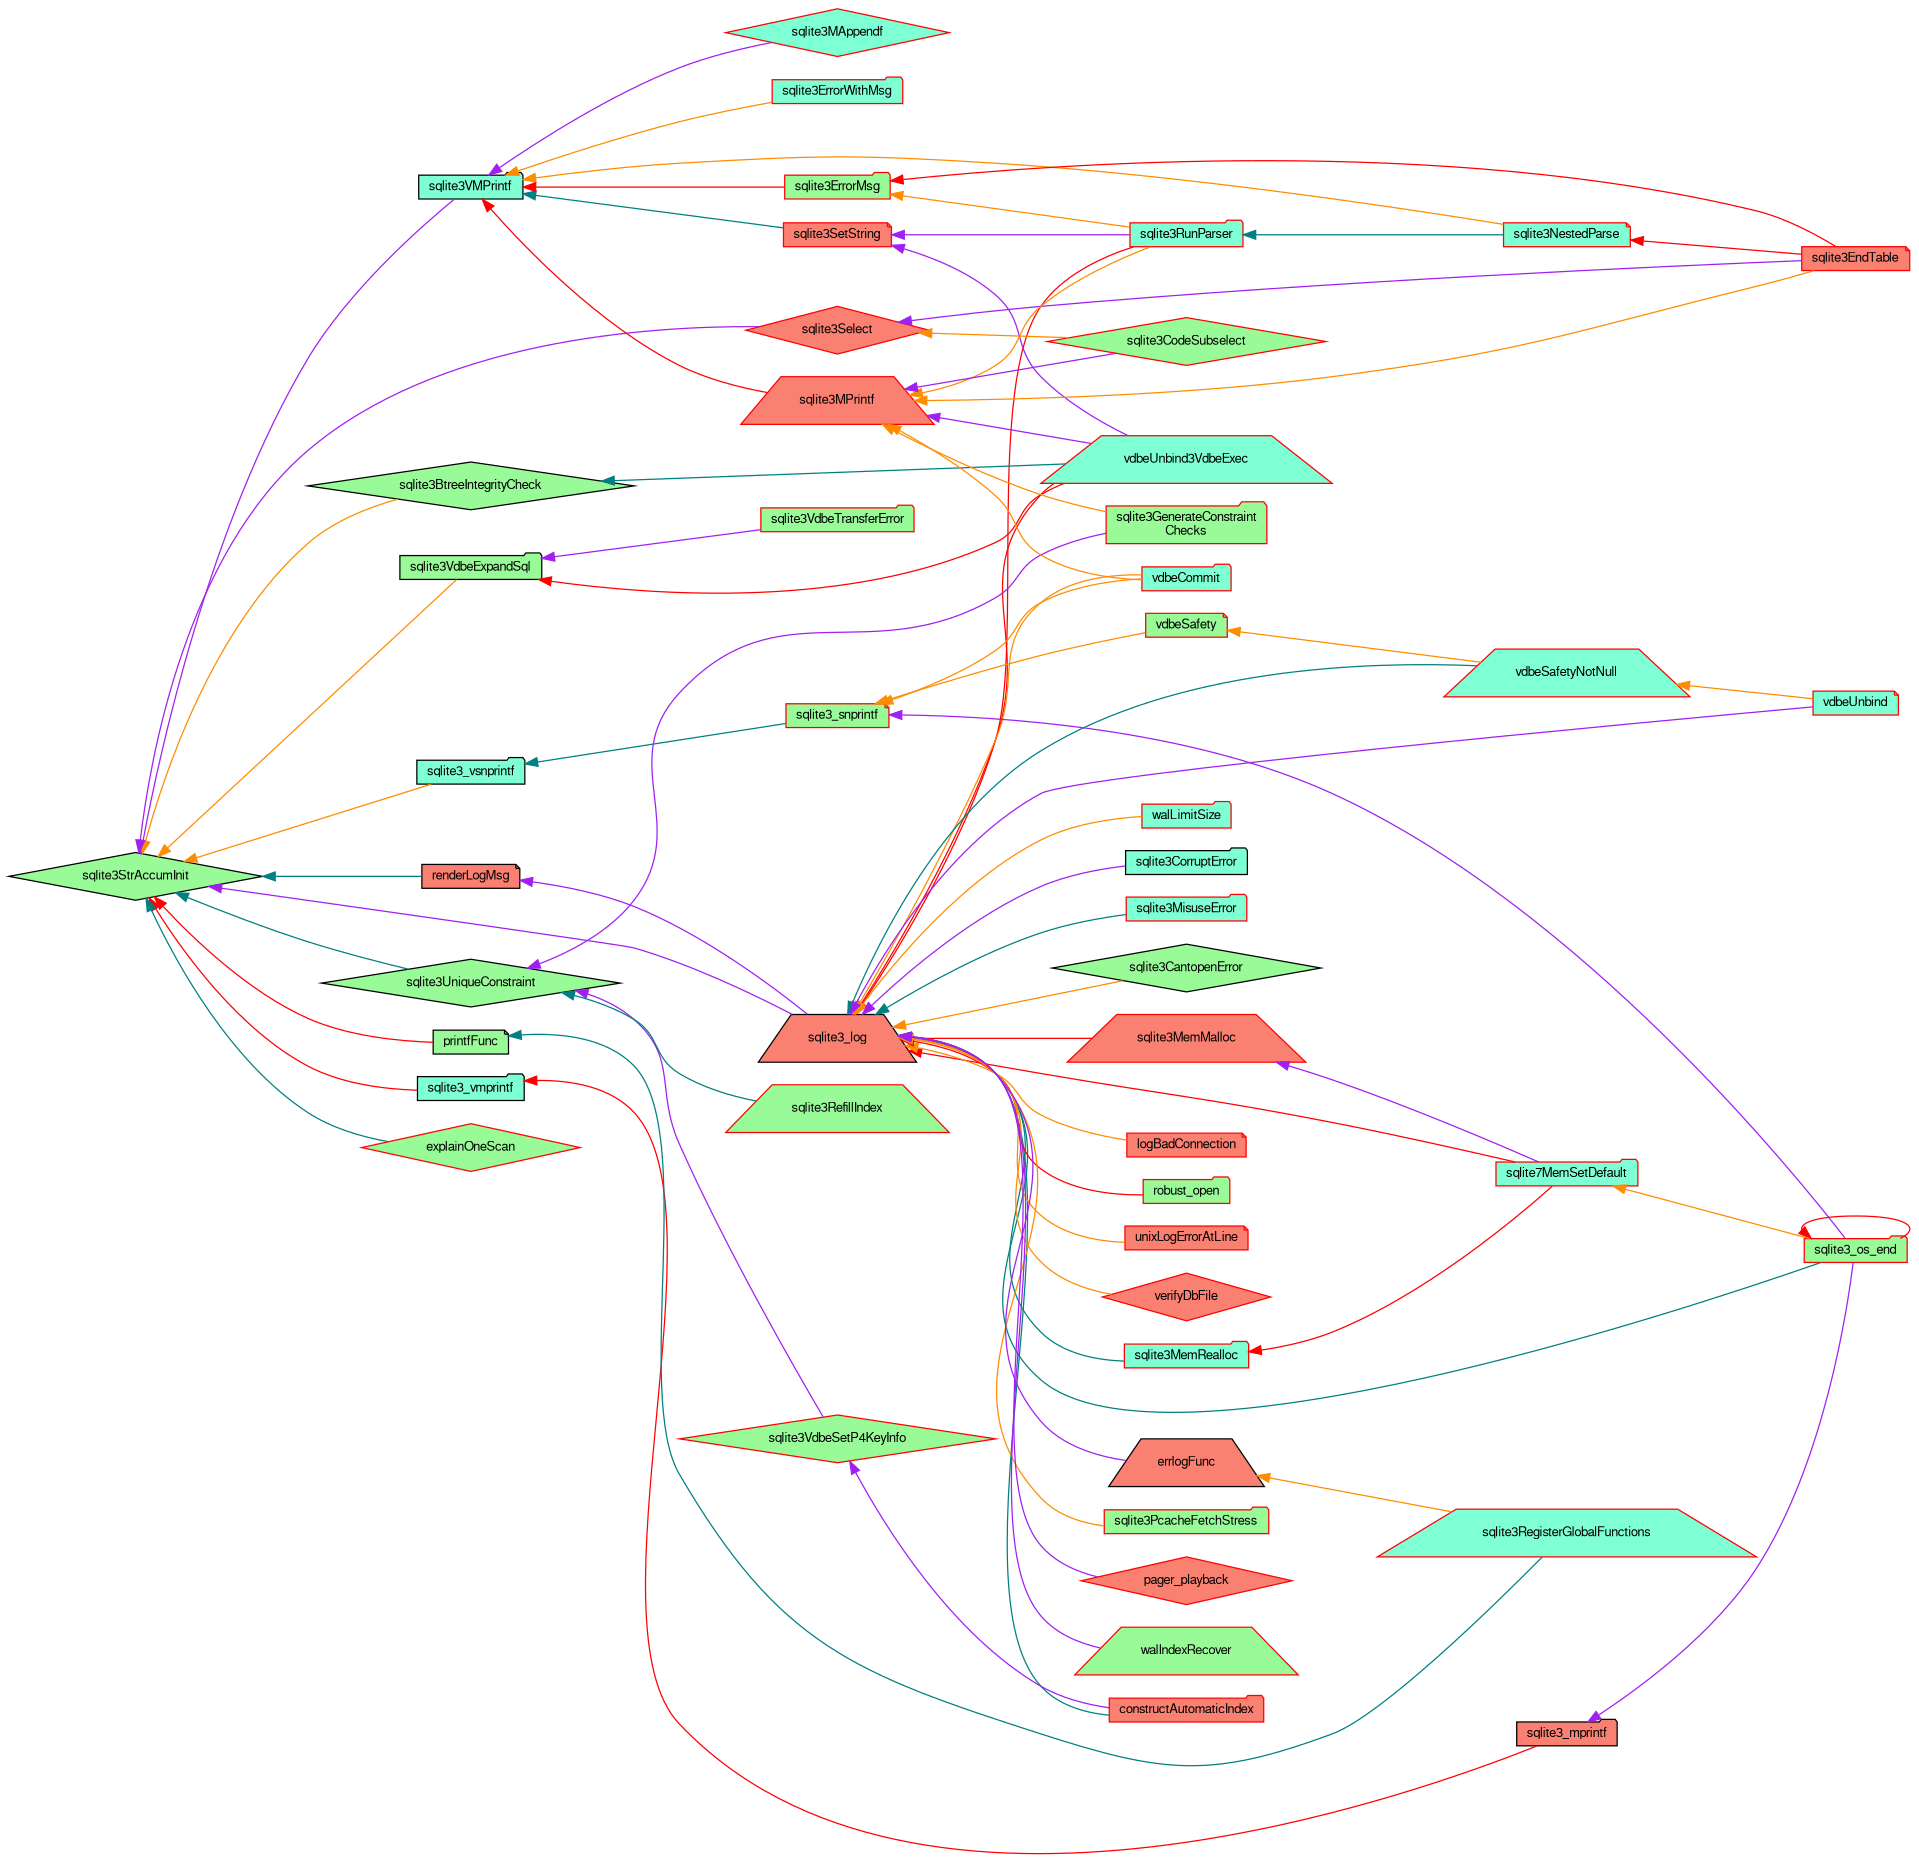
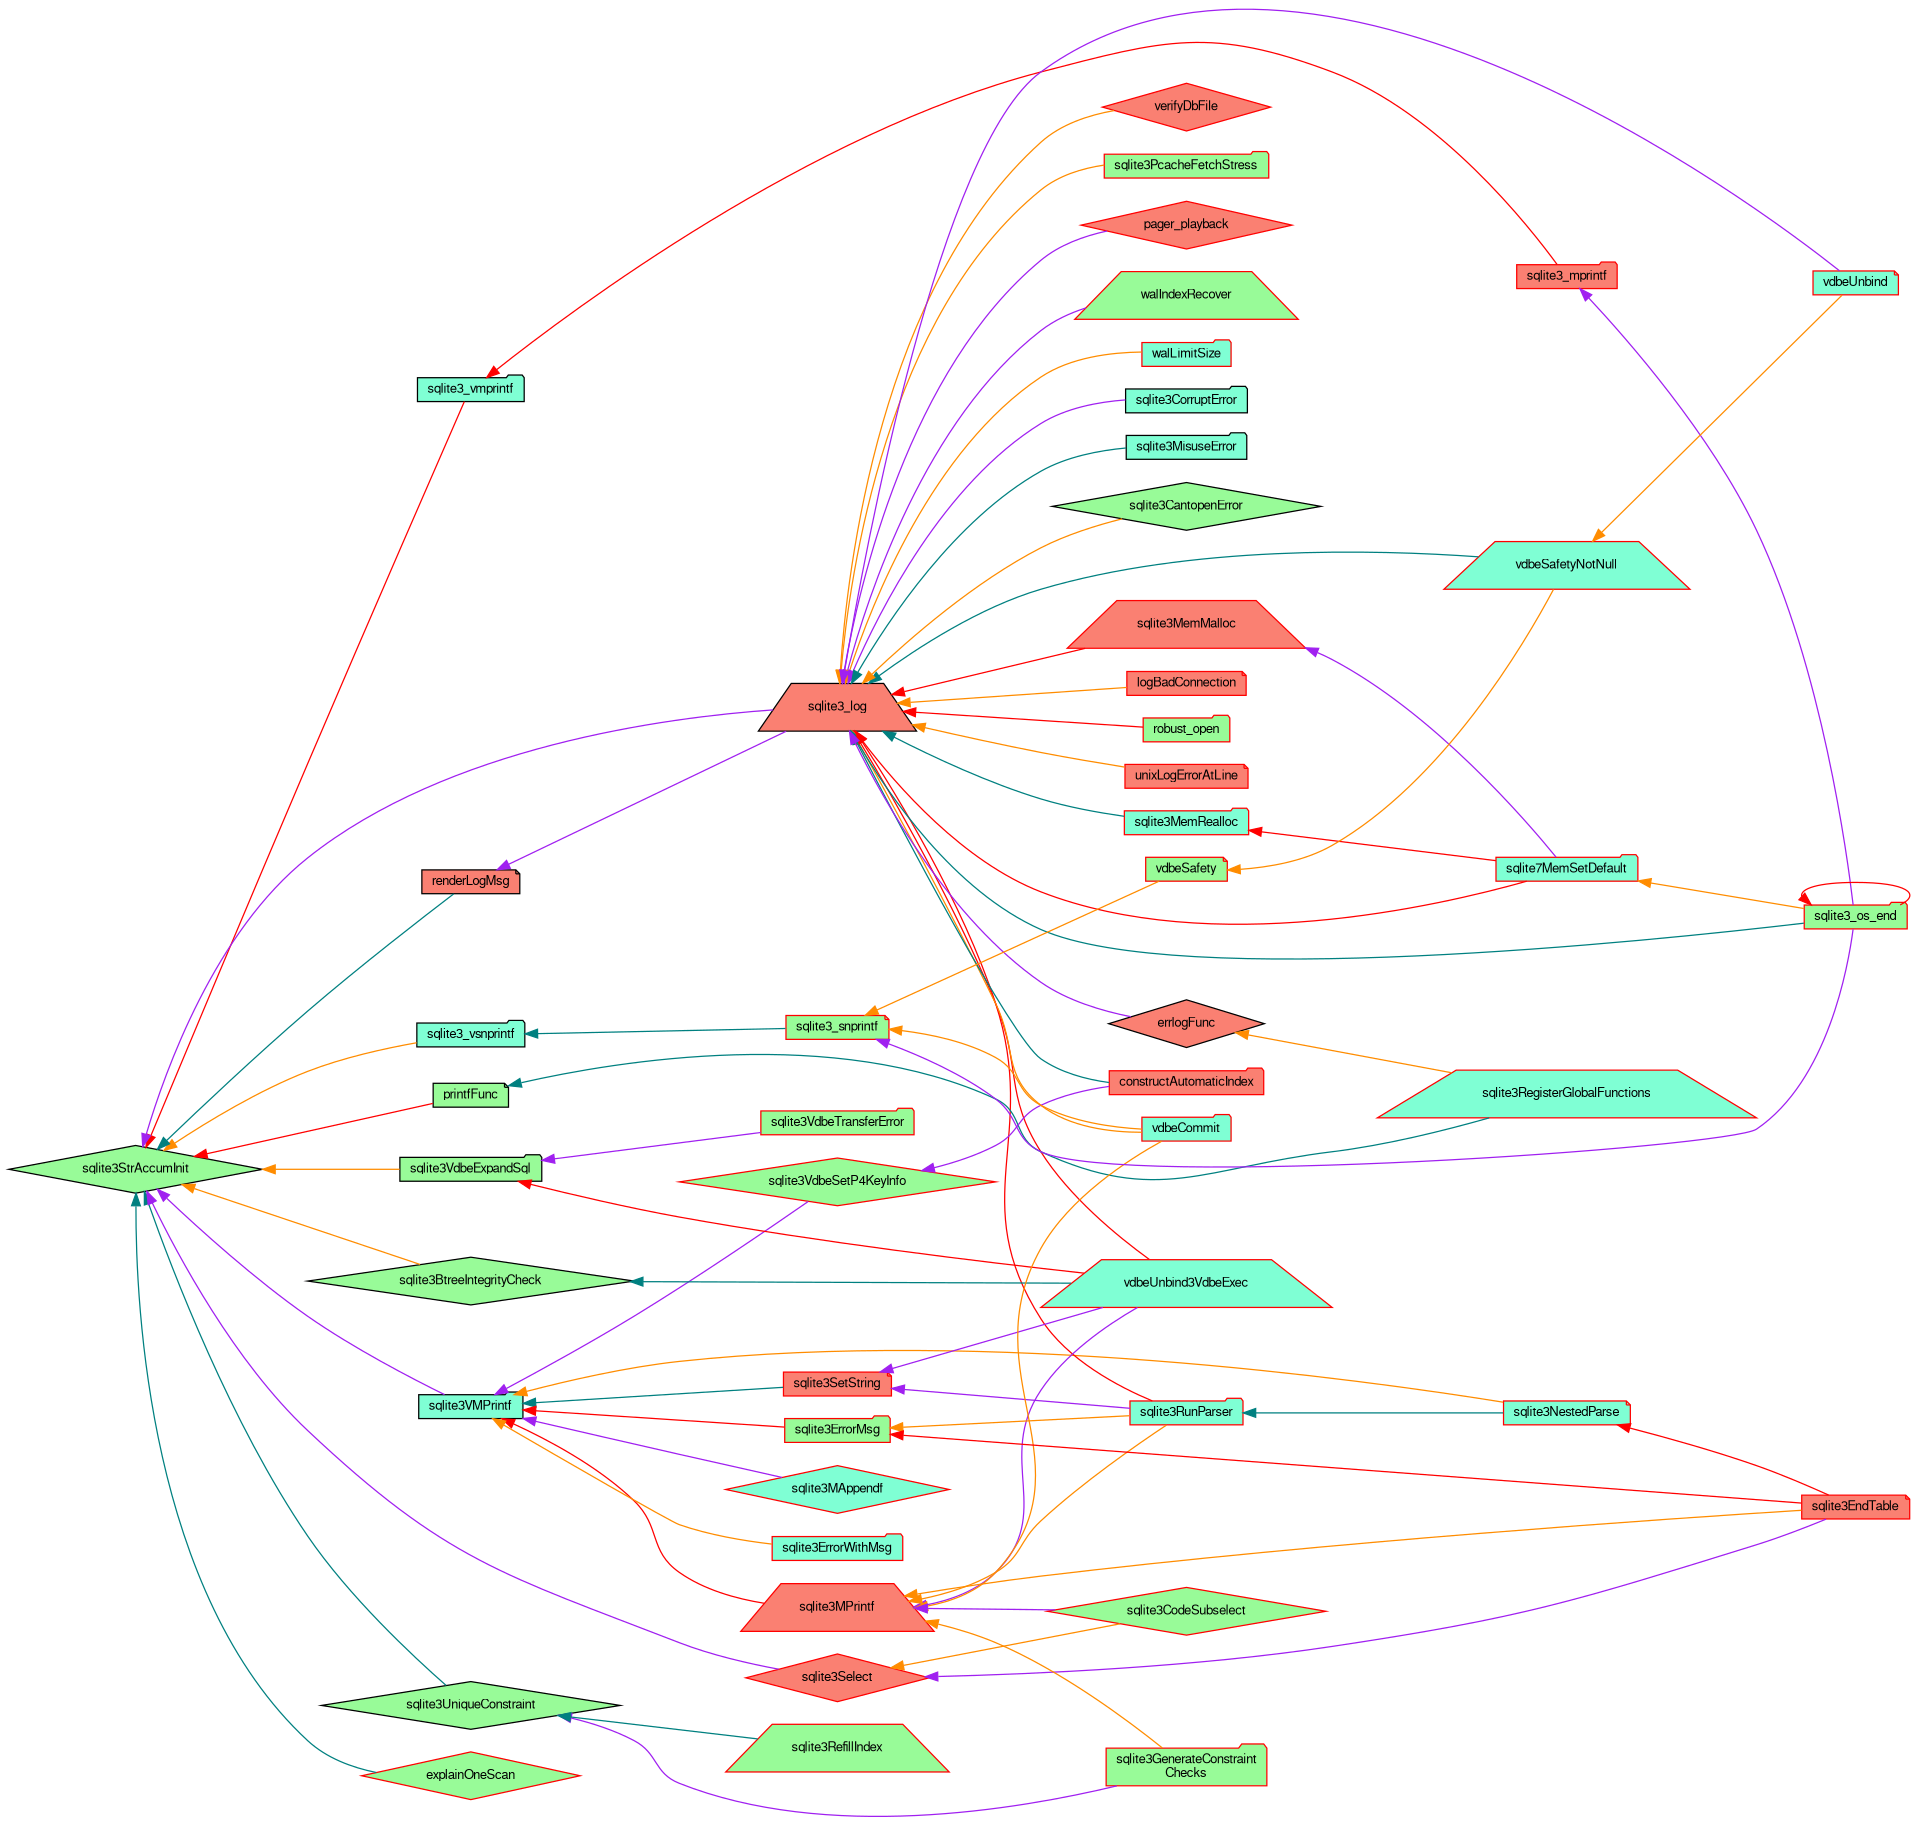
(1186, 909) -> (1186, 447)
(705, 1198) -> (660, 1300)
(1186, 1463) -> (1186, 1024)
(1567, 1734) -> (1567, 277)
